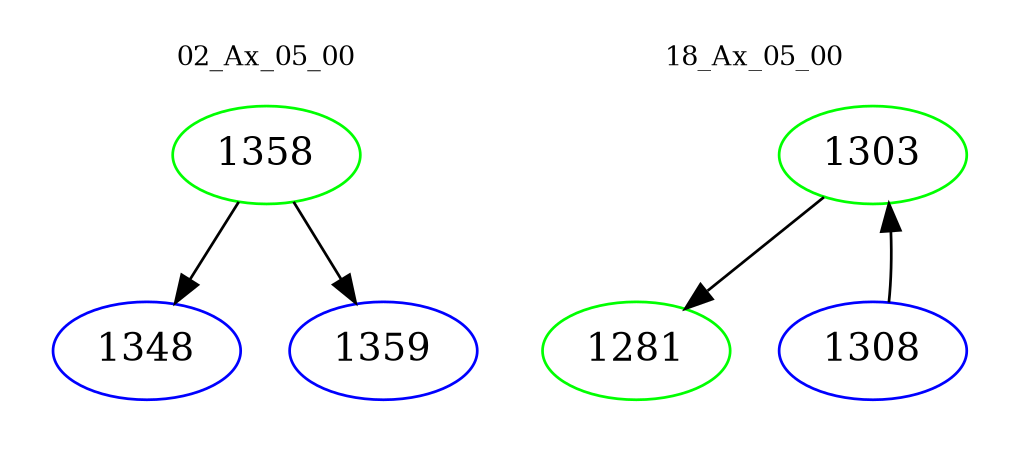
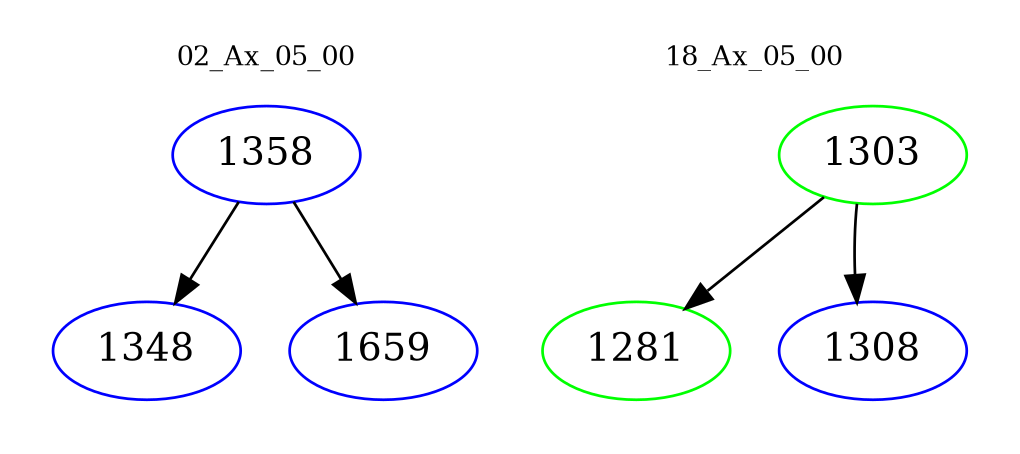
(267, 155) -> (267, 155)
(891, 267) -> (855, 239)
(383, 351) -> (383, 351)
